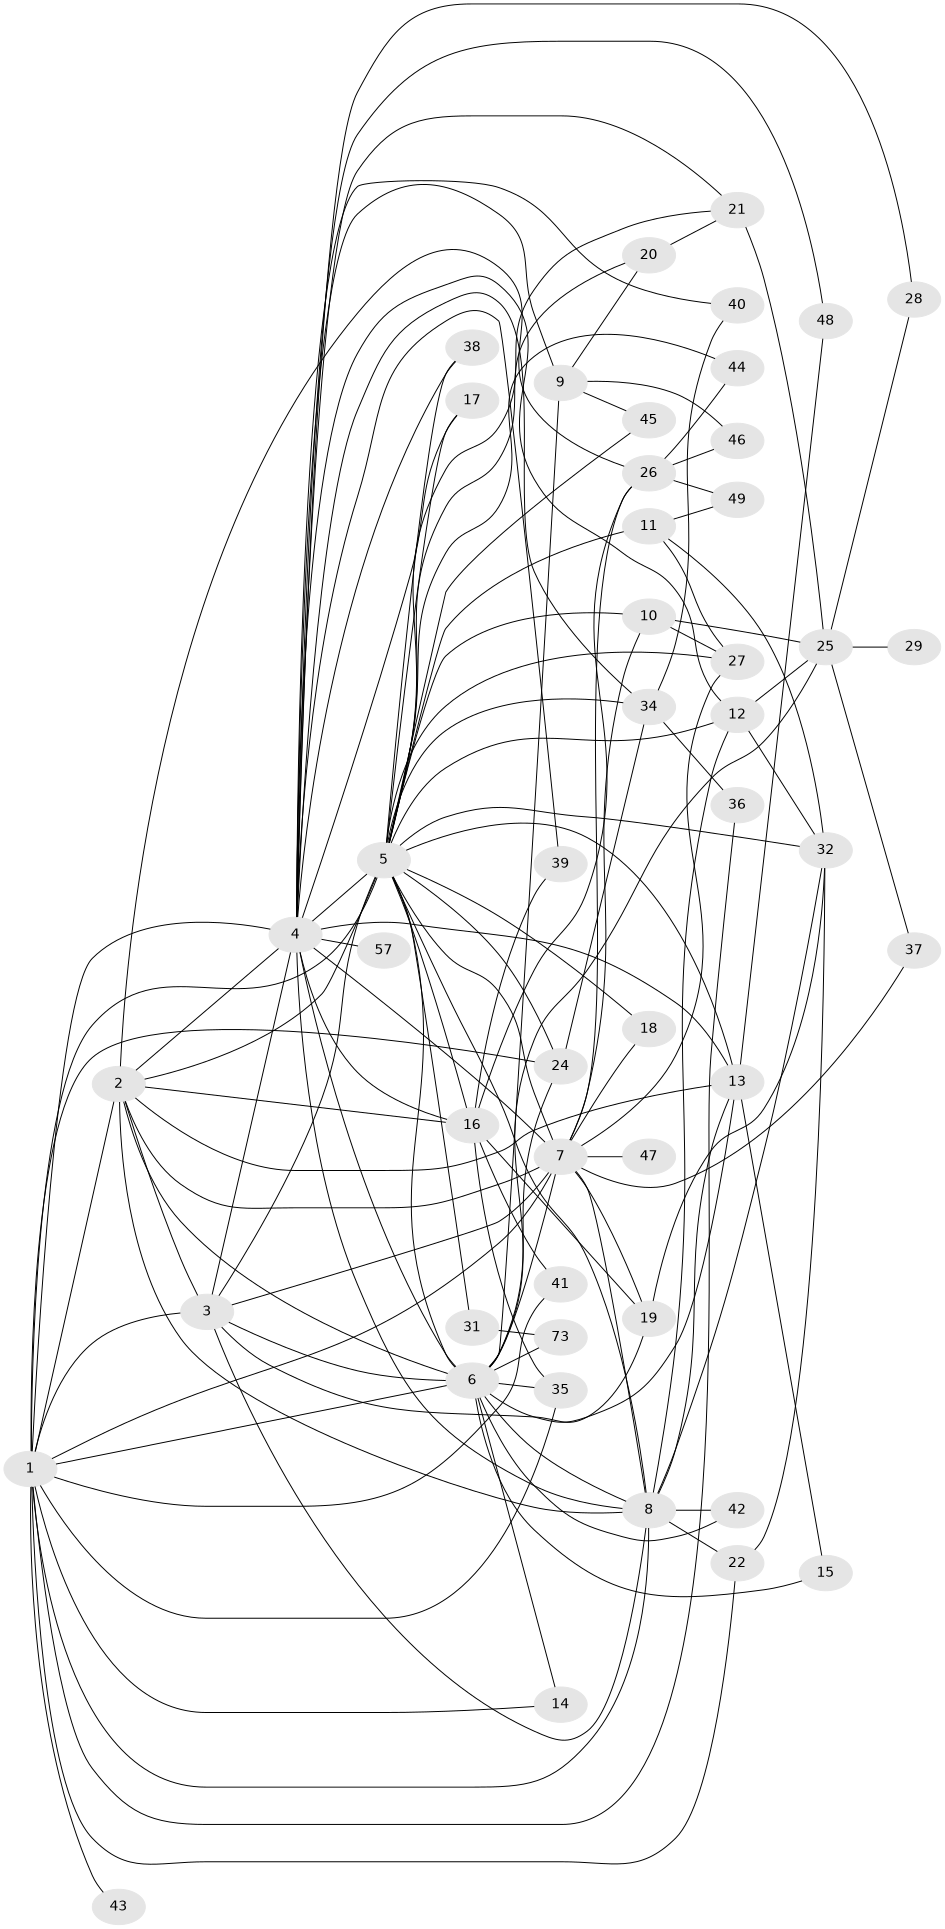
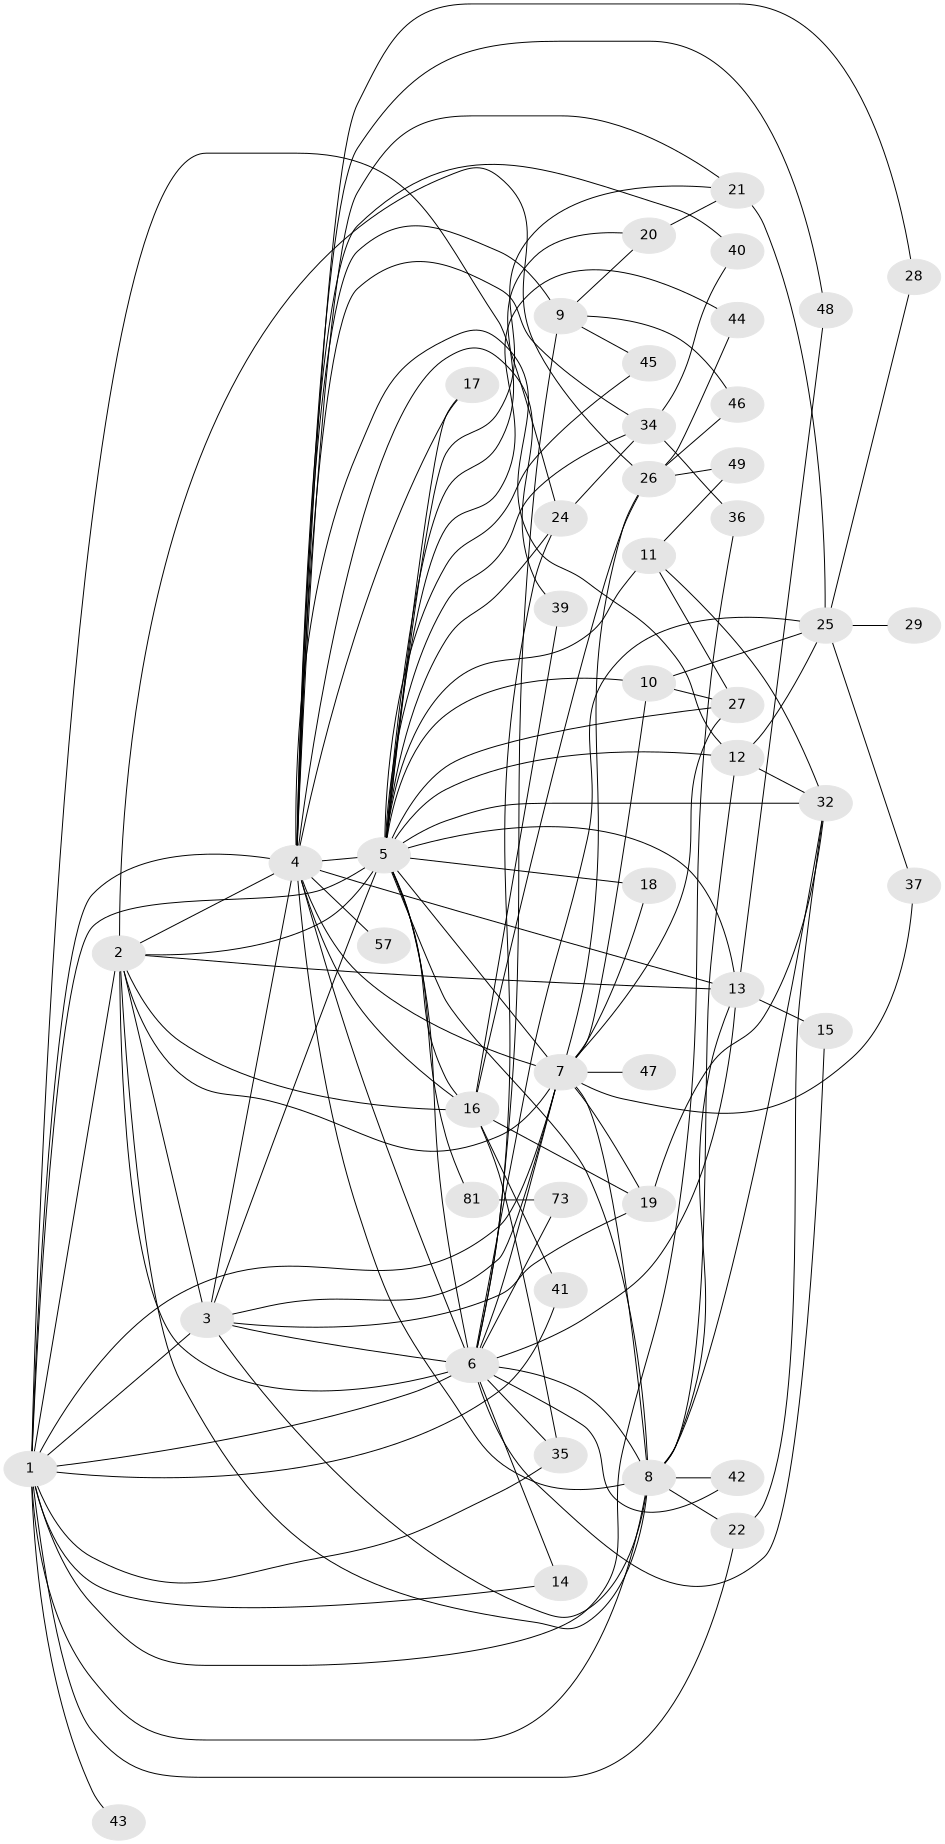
(472, 348) -> none
(472, 1328) -> (472, 1200)
